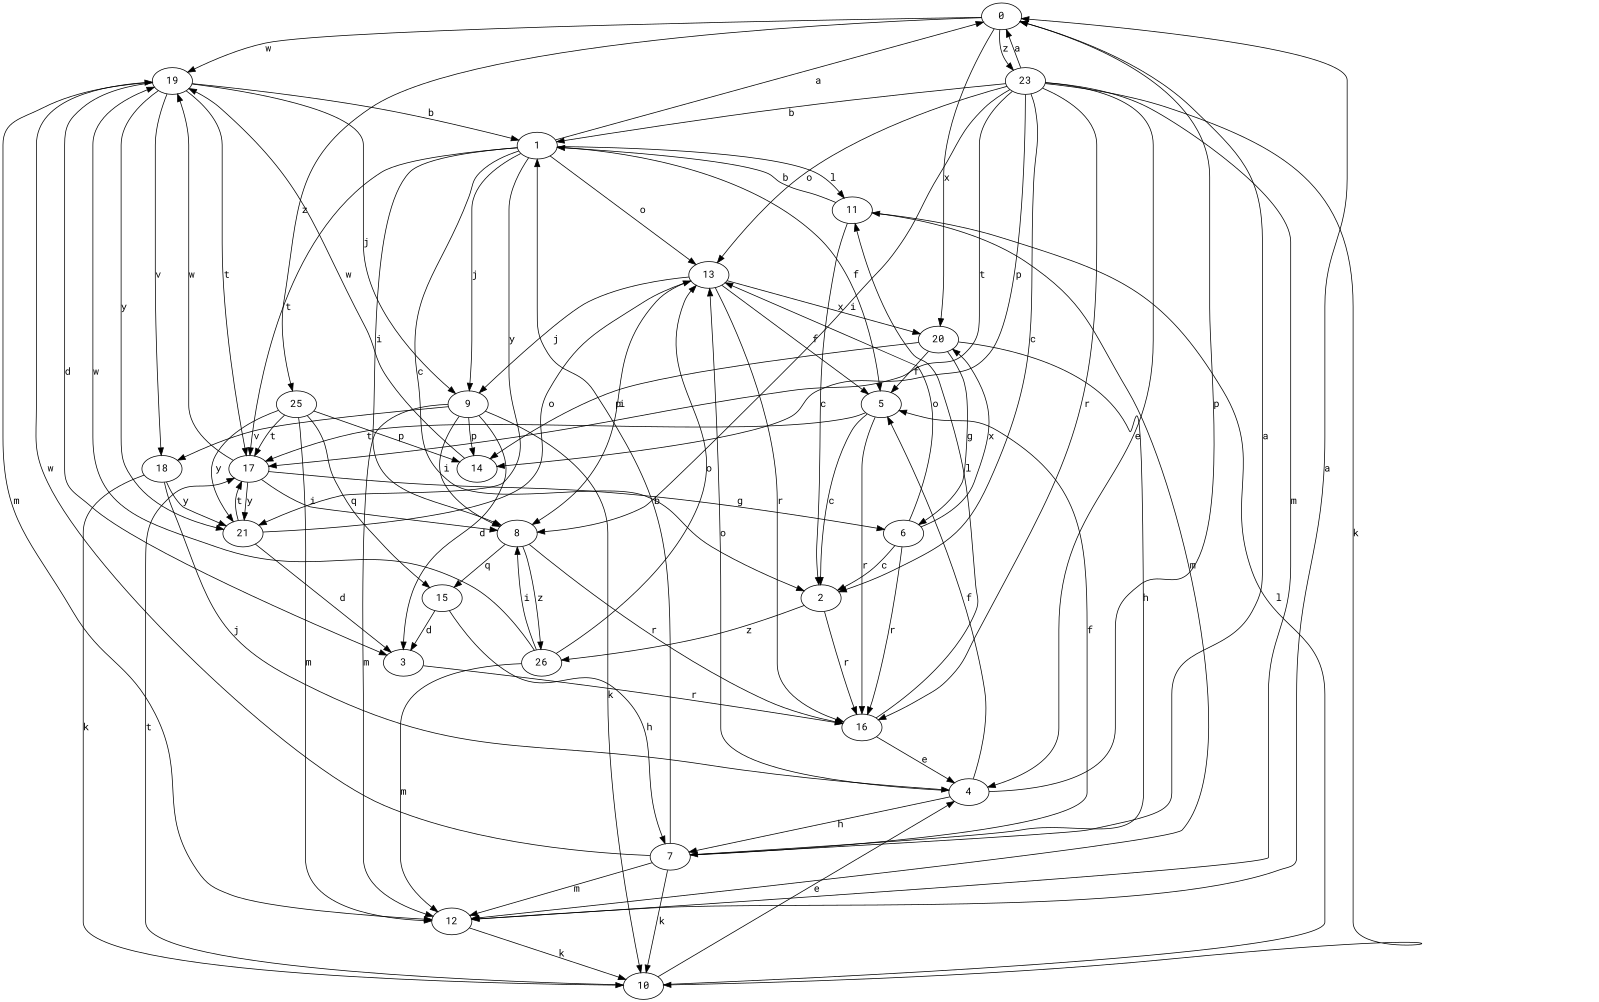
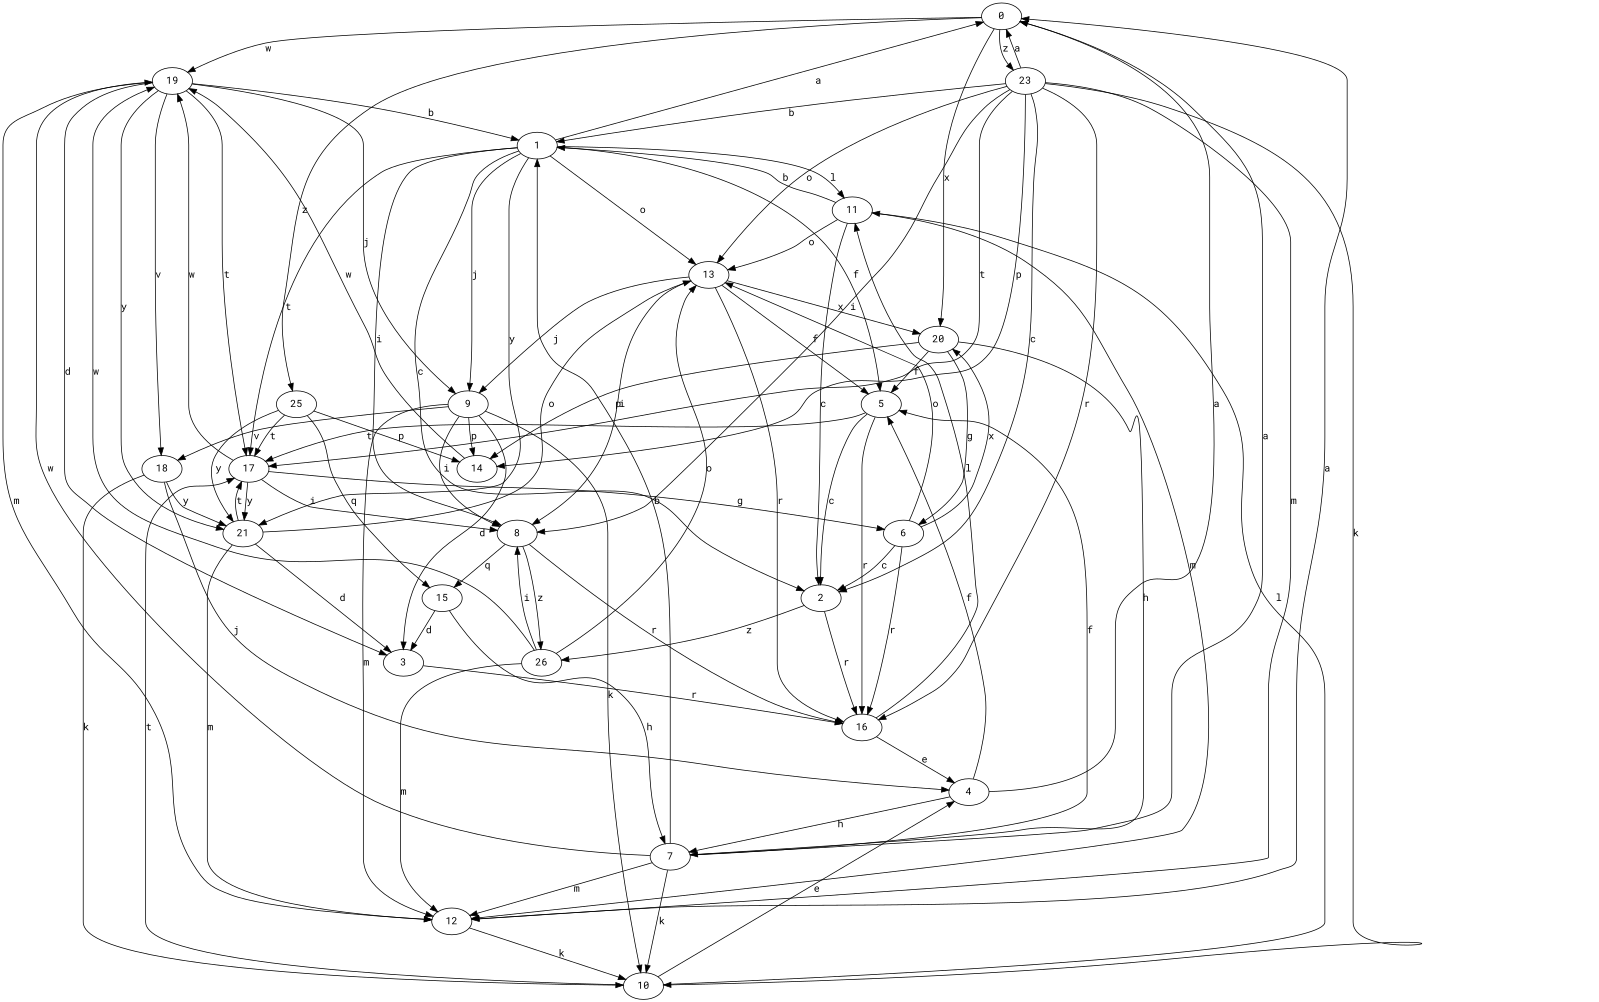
(1144, 403) -> none
(1217, 404) -> (1217, 404)
(721, 652) -> (789, 249)
(305, 711) -> (207, 815)
